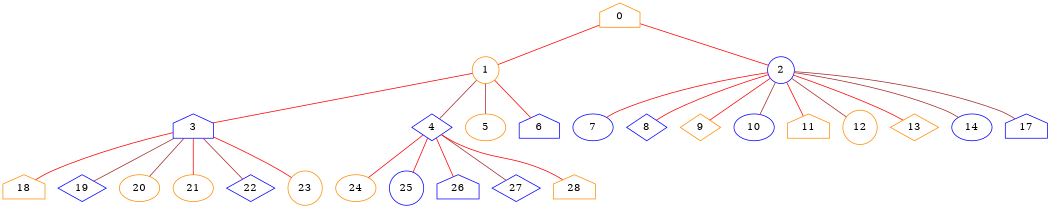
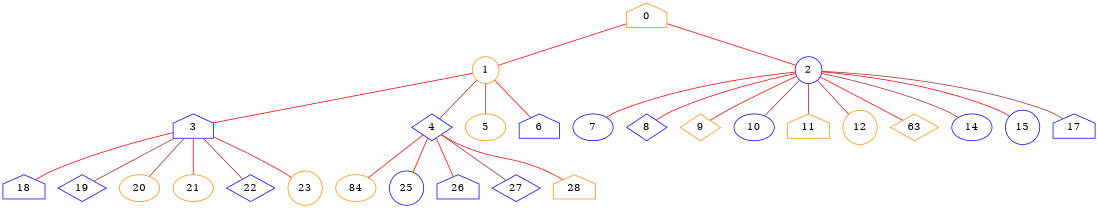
(914, 127) -> (914, 127)
none -> (1023, 127)
(24, 188) -> (24, 188)
(356, 188) -> (356, 188)
